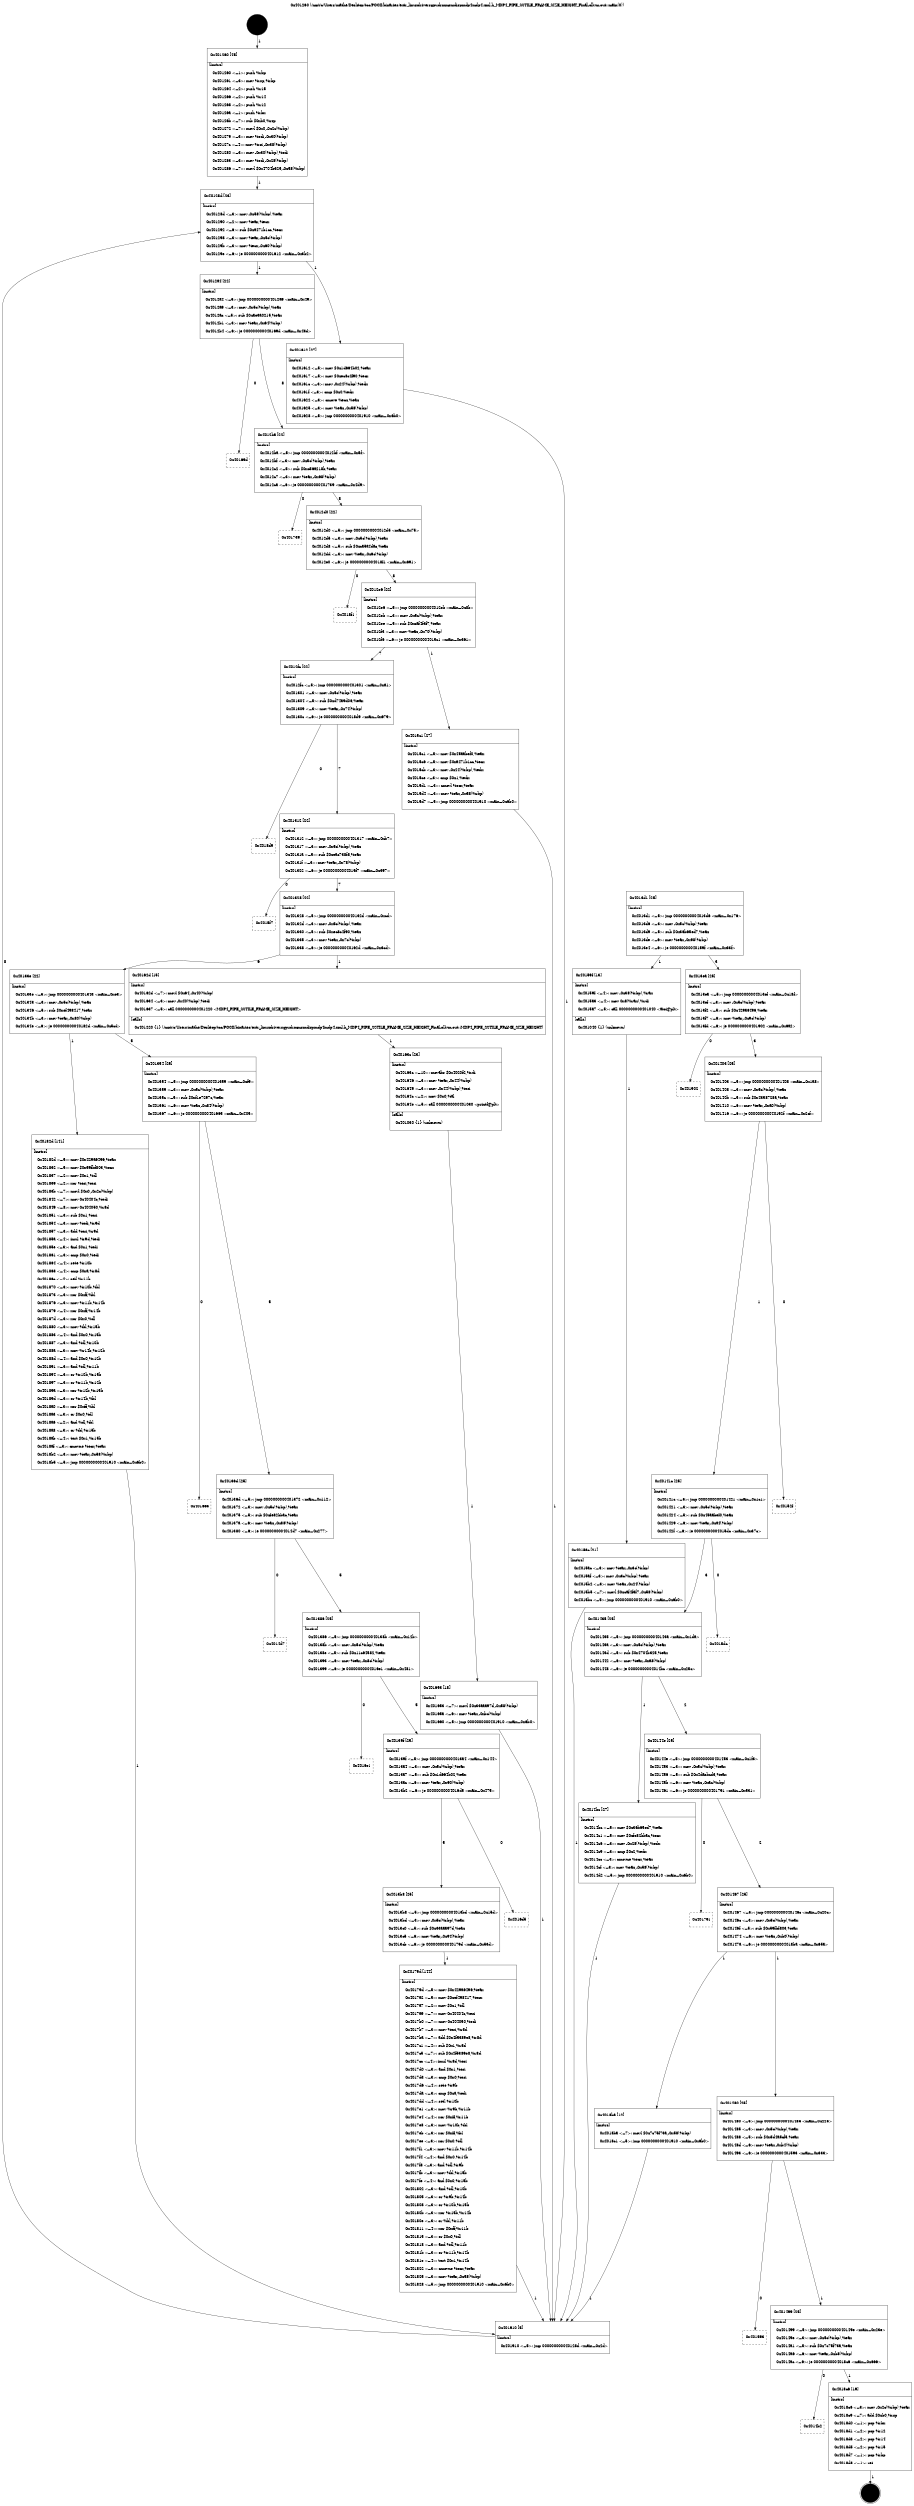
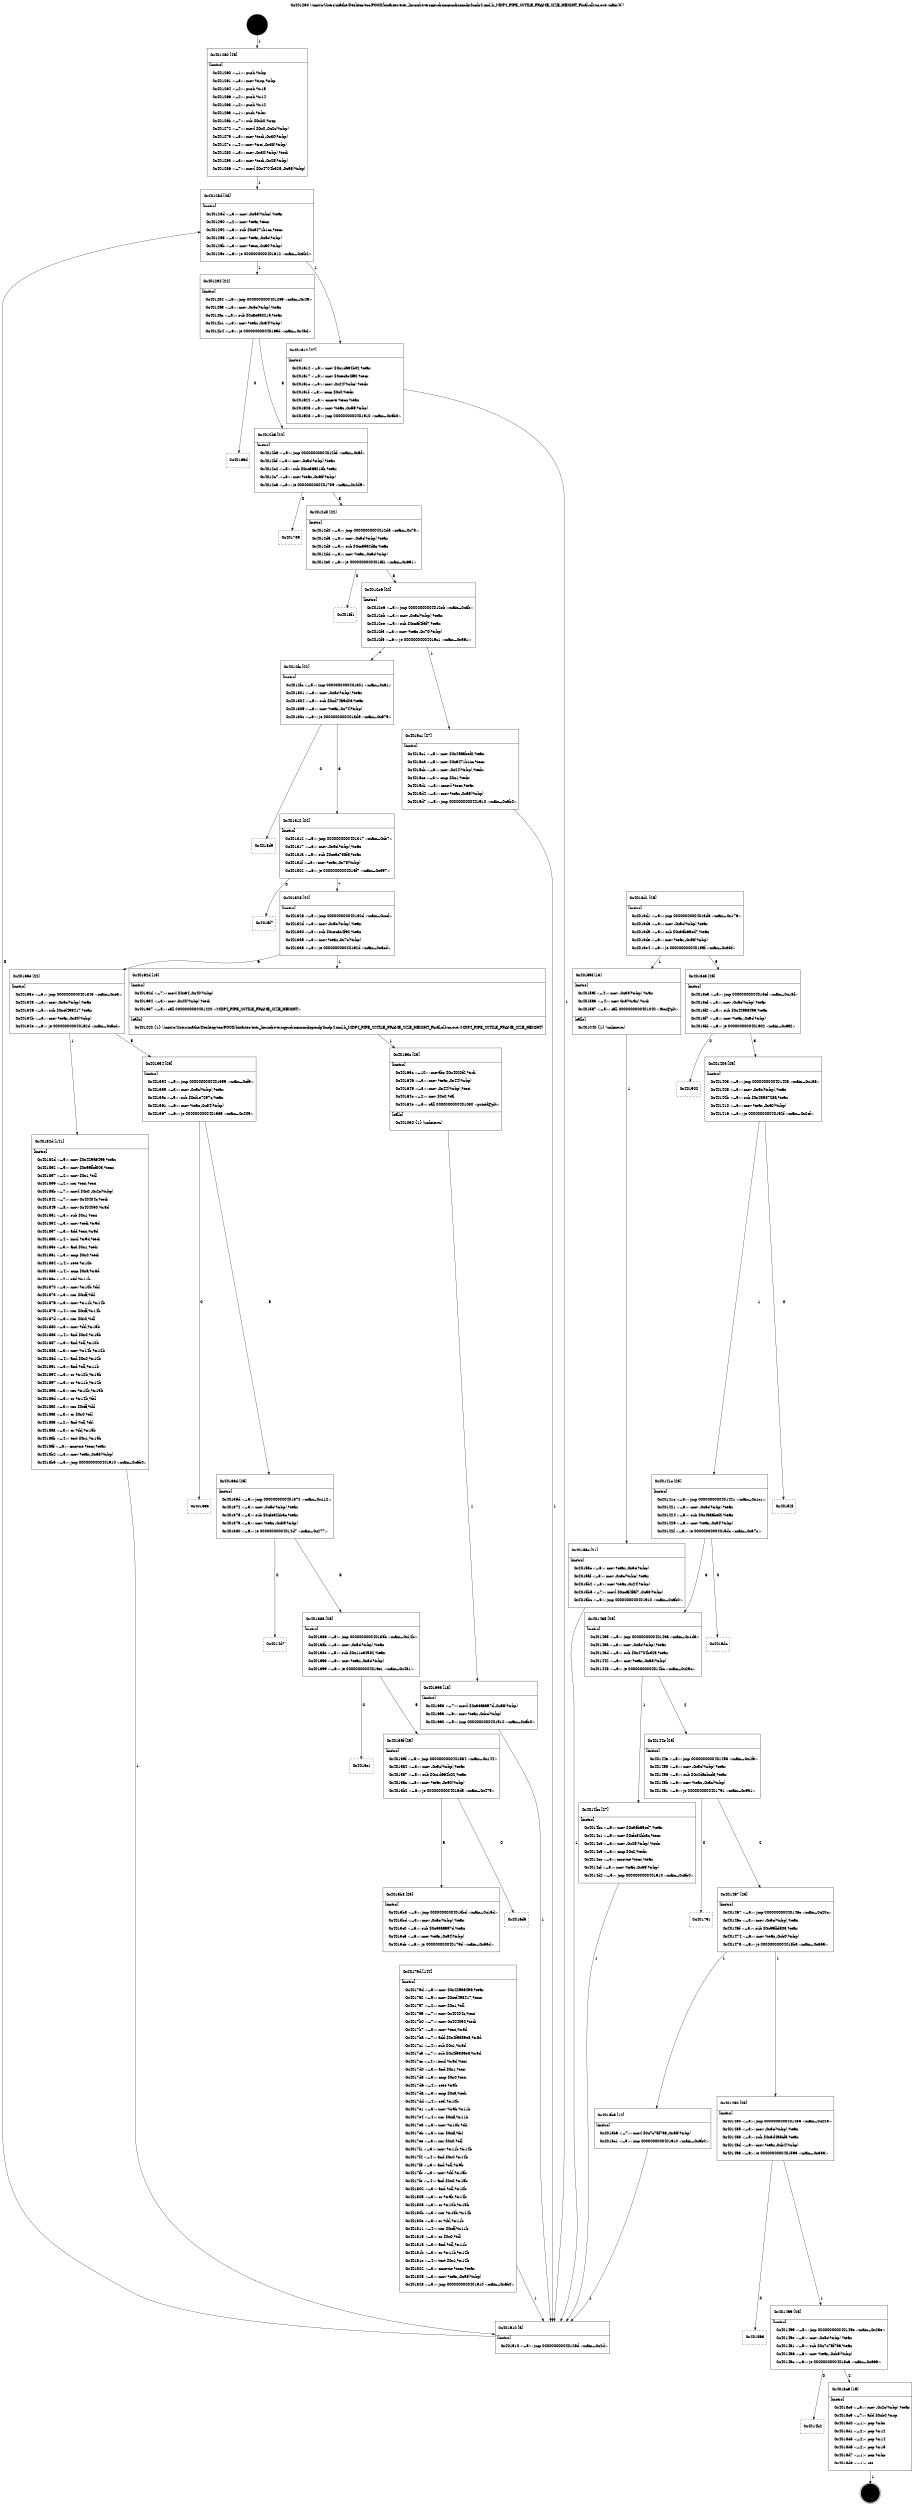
(339, 769) -> (339, 769)
(444, 1957) -> none
(849, 2376) -> (849, 2376)
